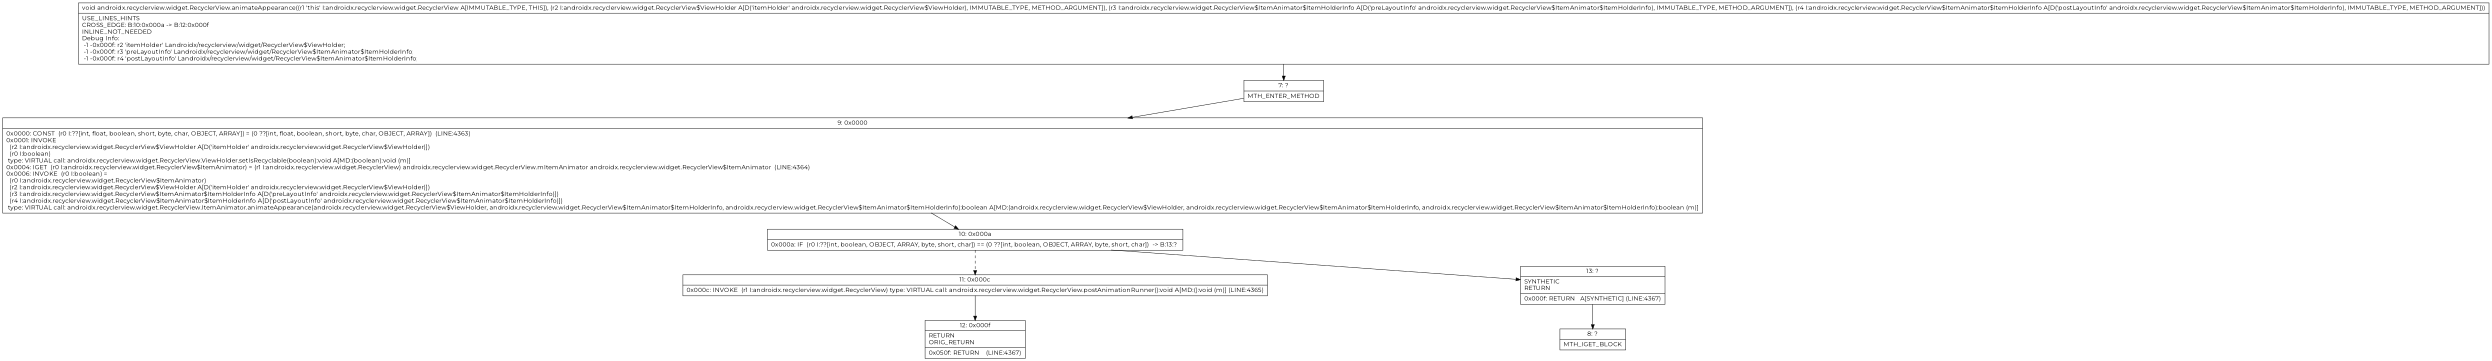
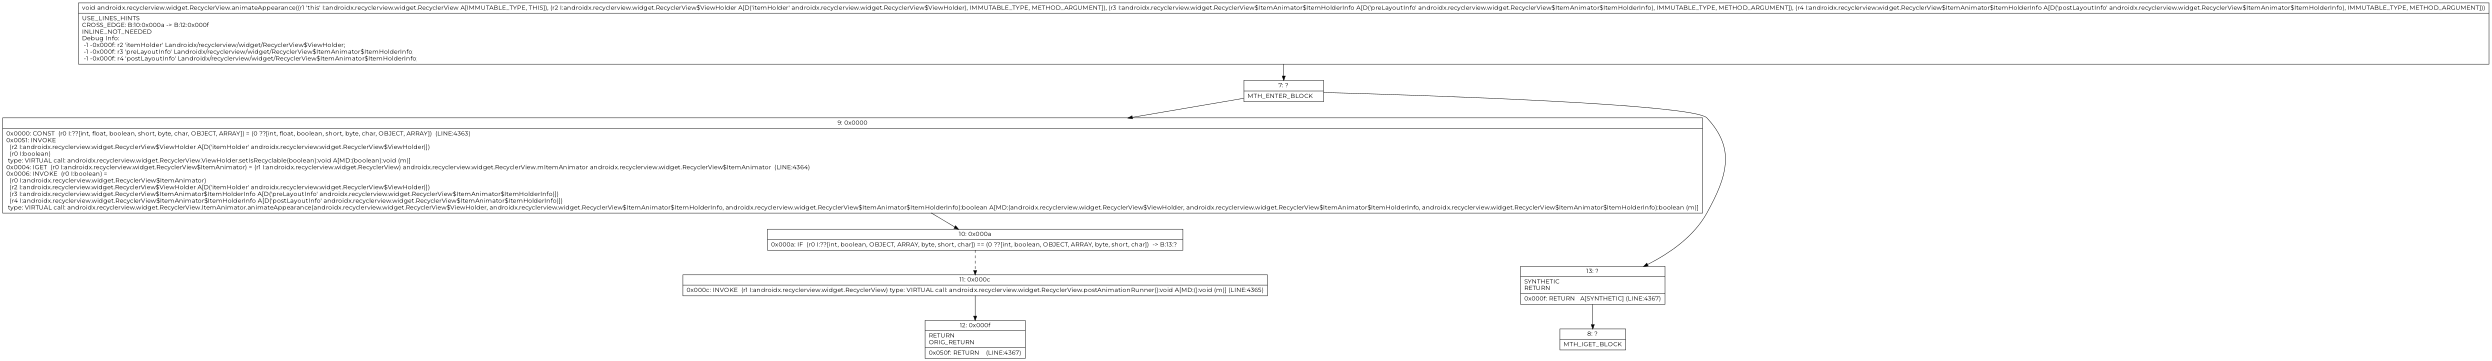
(1284, 96) -> (1280, 96)
(33, 140) -> (33, 140)
(1313, 265) -> (1608, 105)
